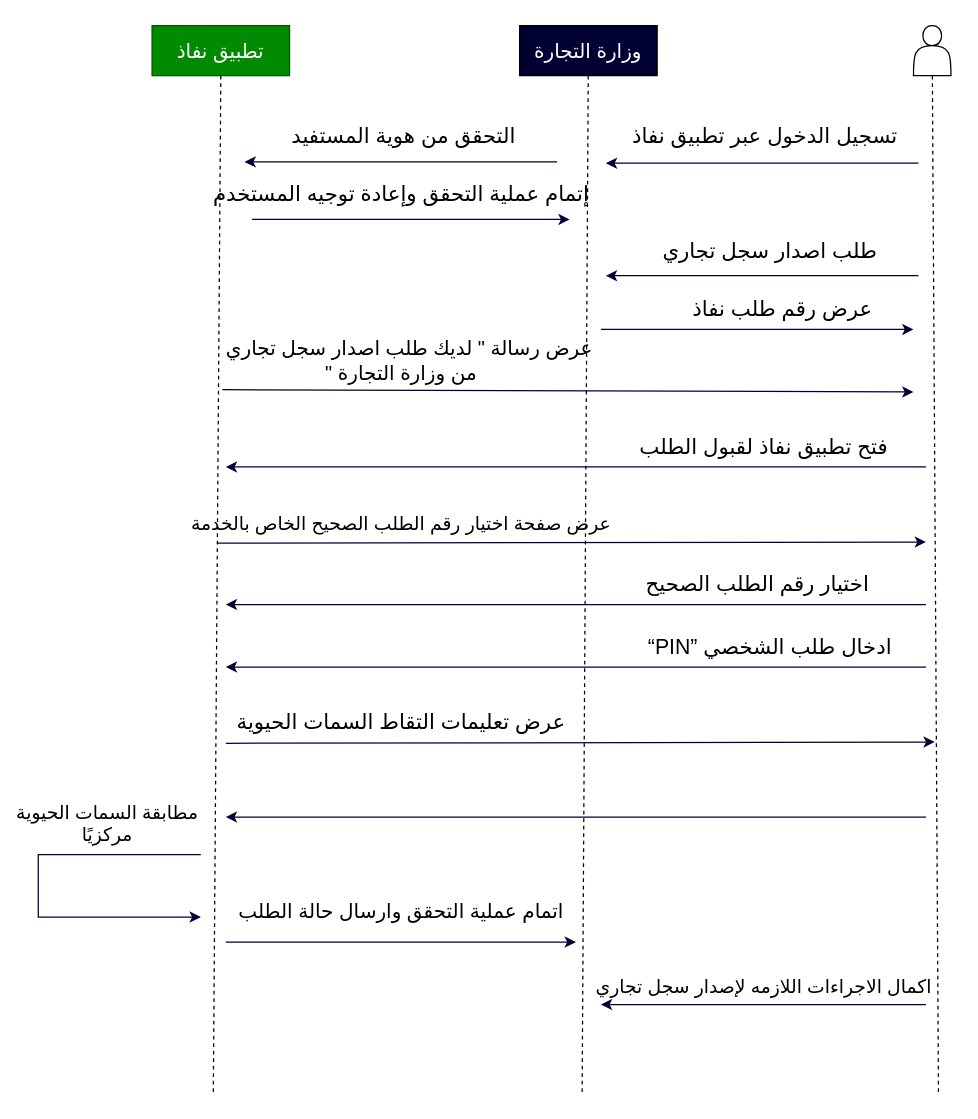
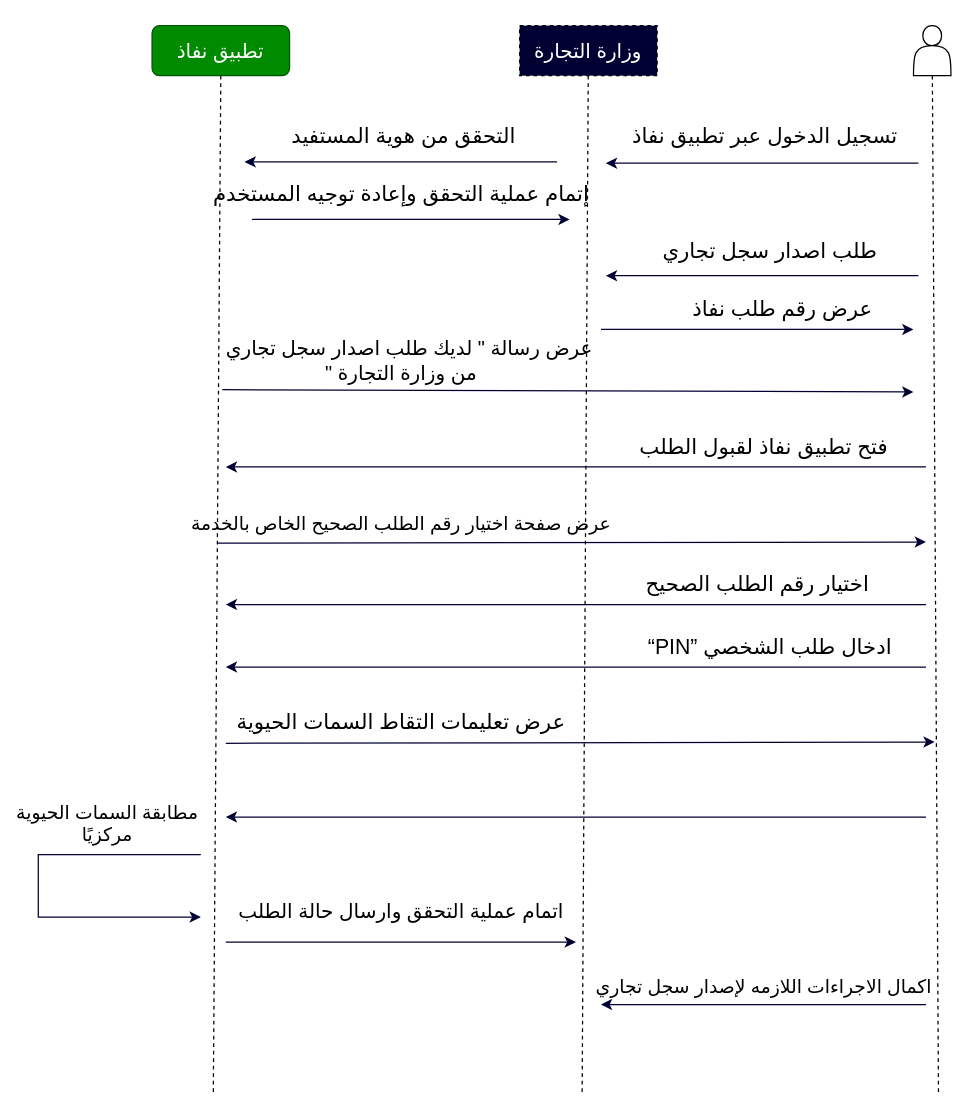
(221, 51) -> (221, 51)
(588, 51) -> (588, 51)
